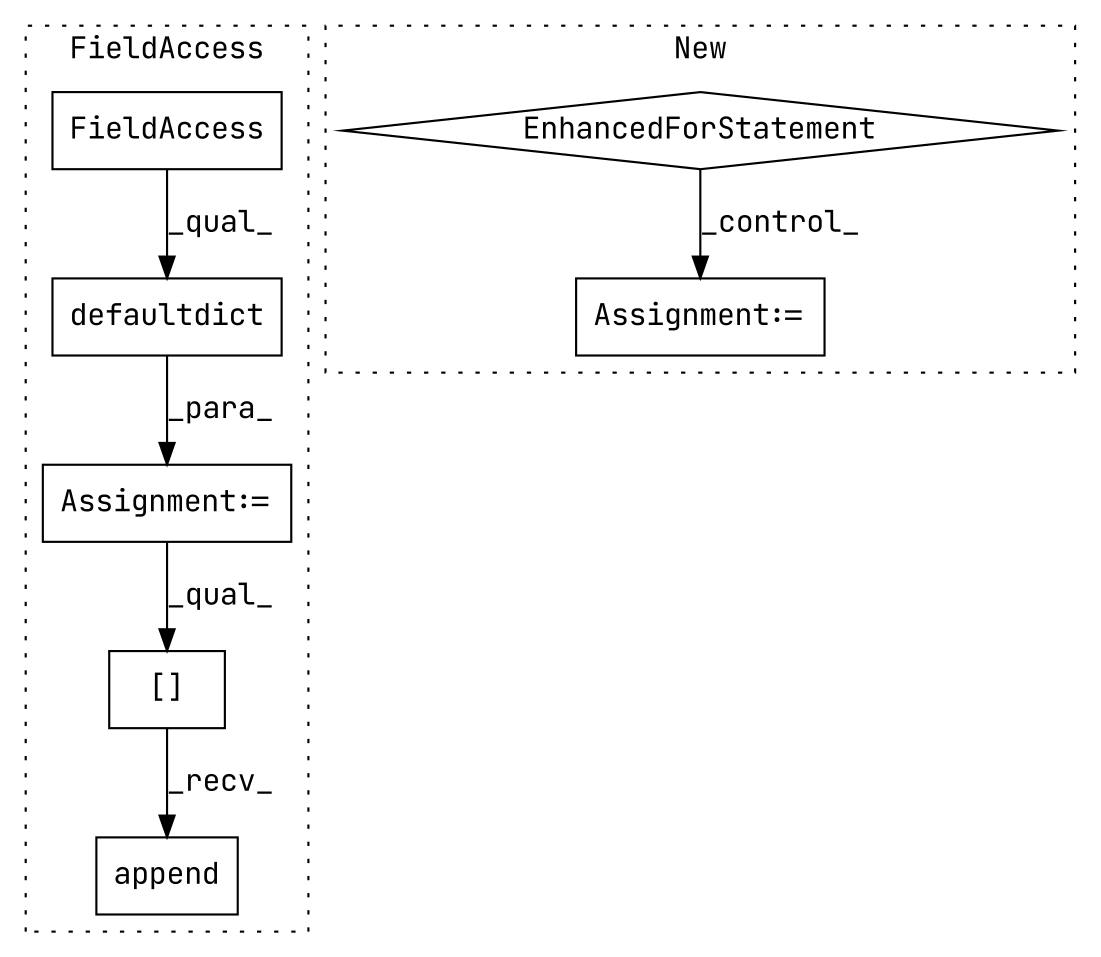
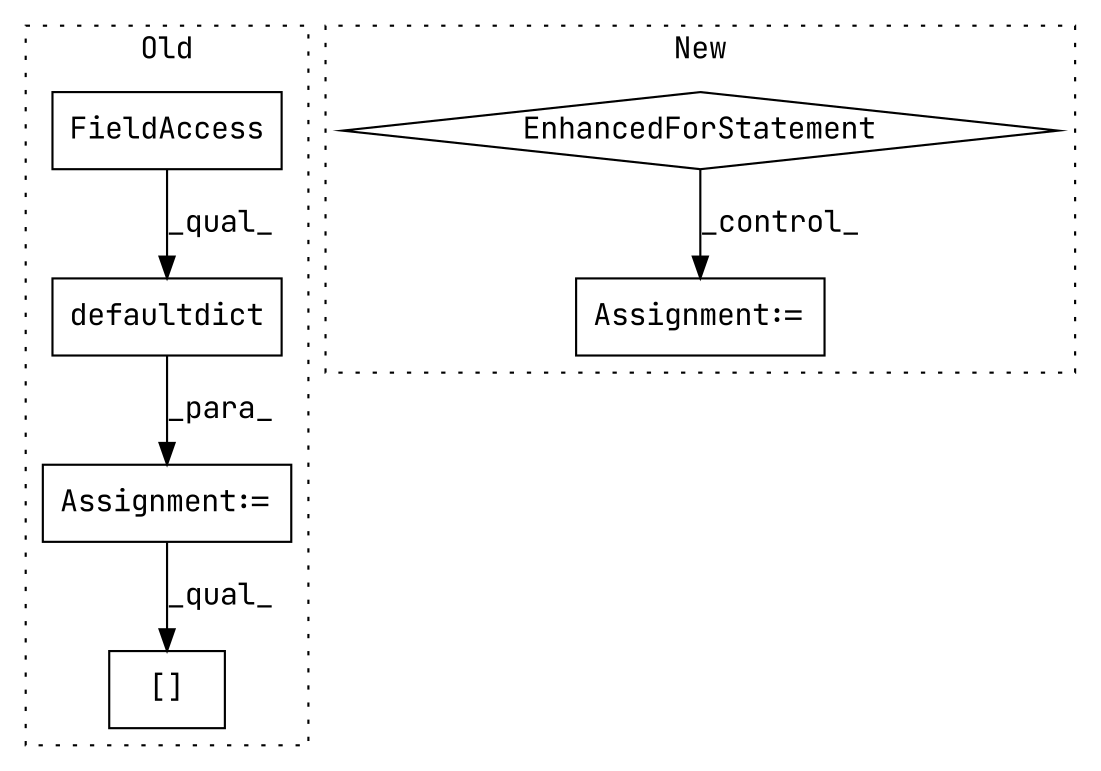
(167, 50) -> (167, 50)
(167, 876) -> none
